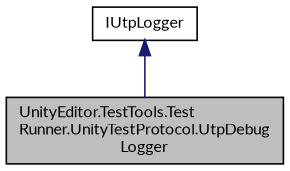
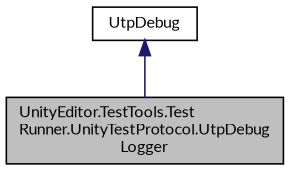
(145, 24) -> (145, 24)
